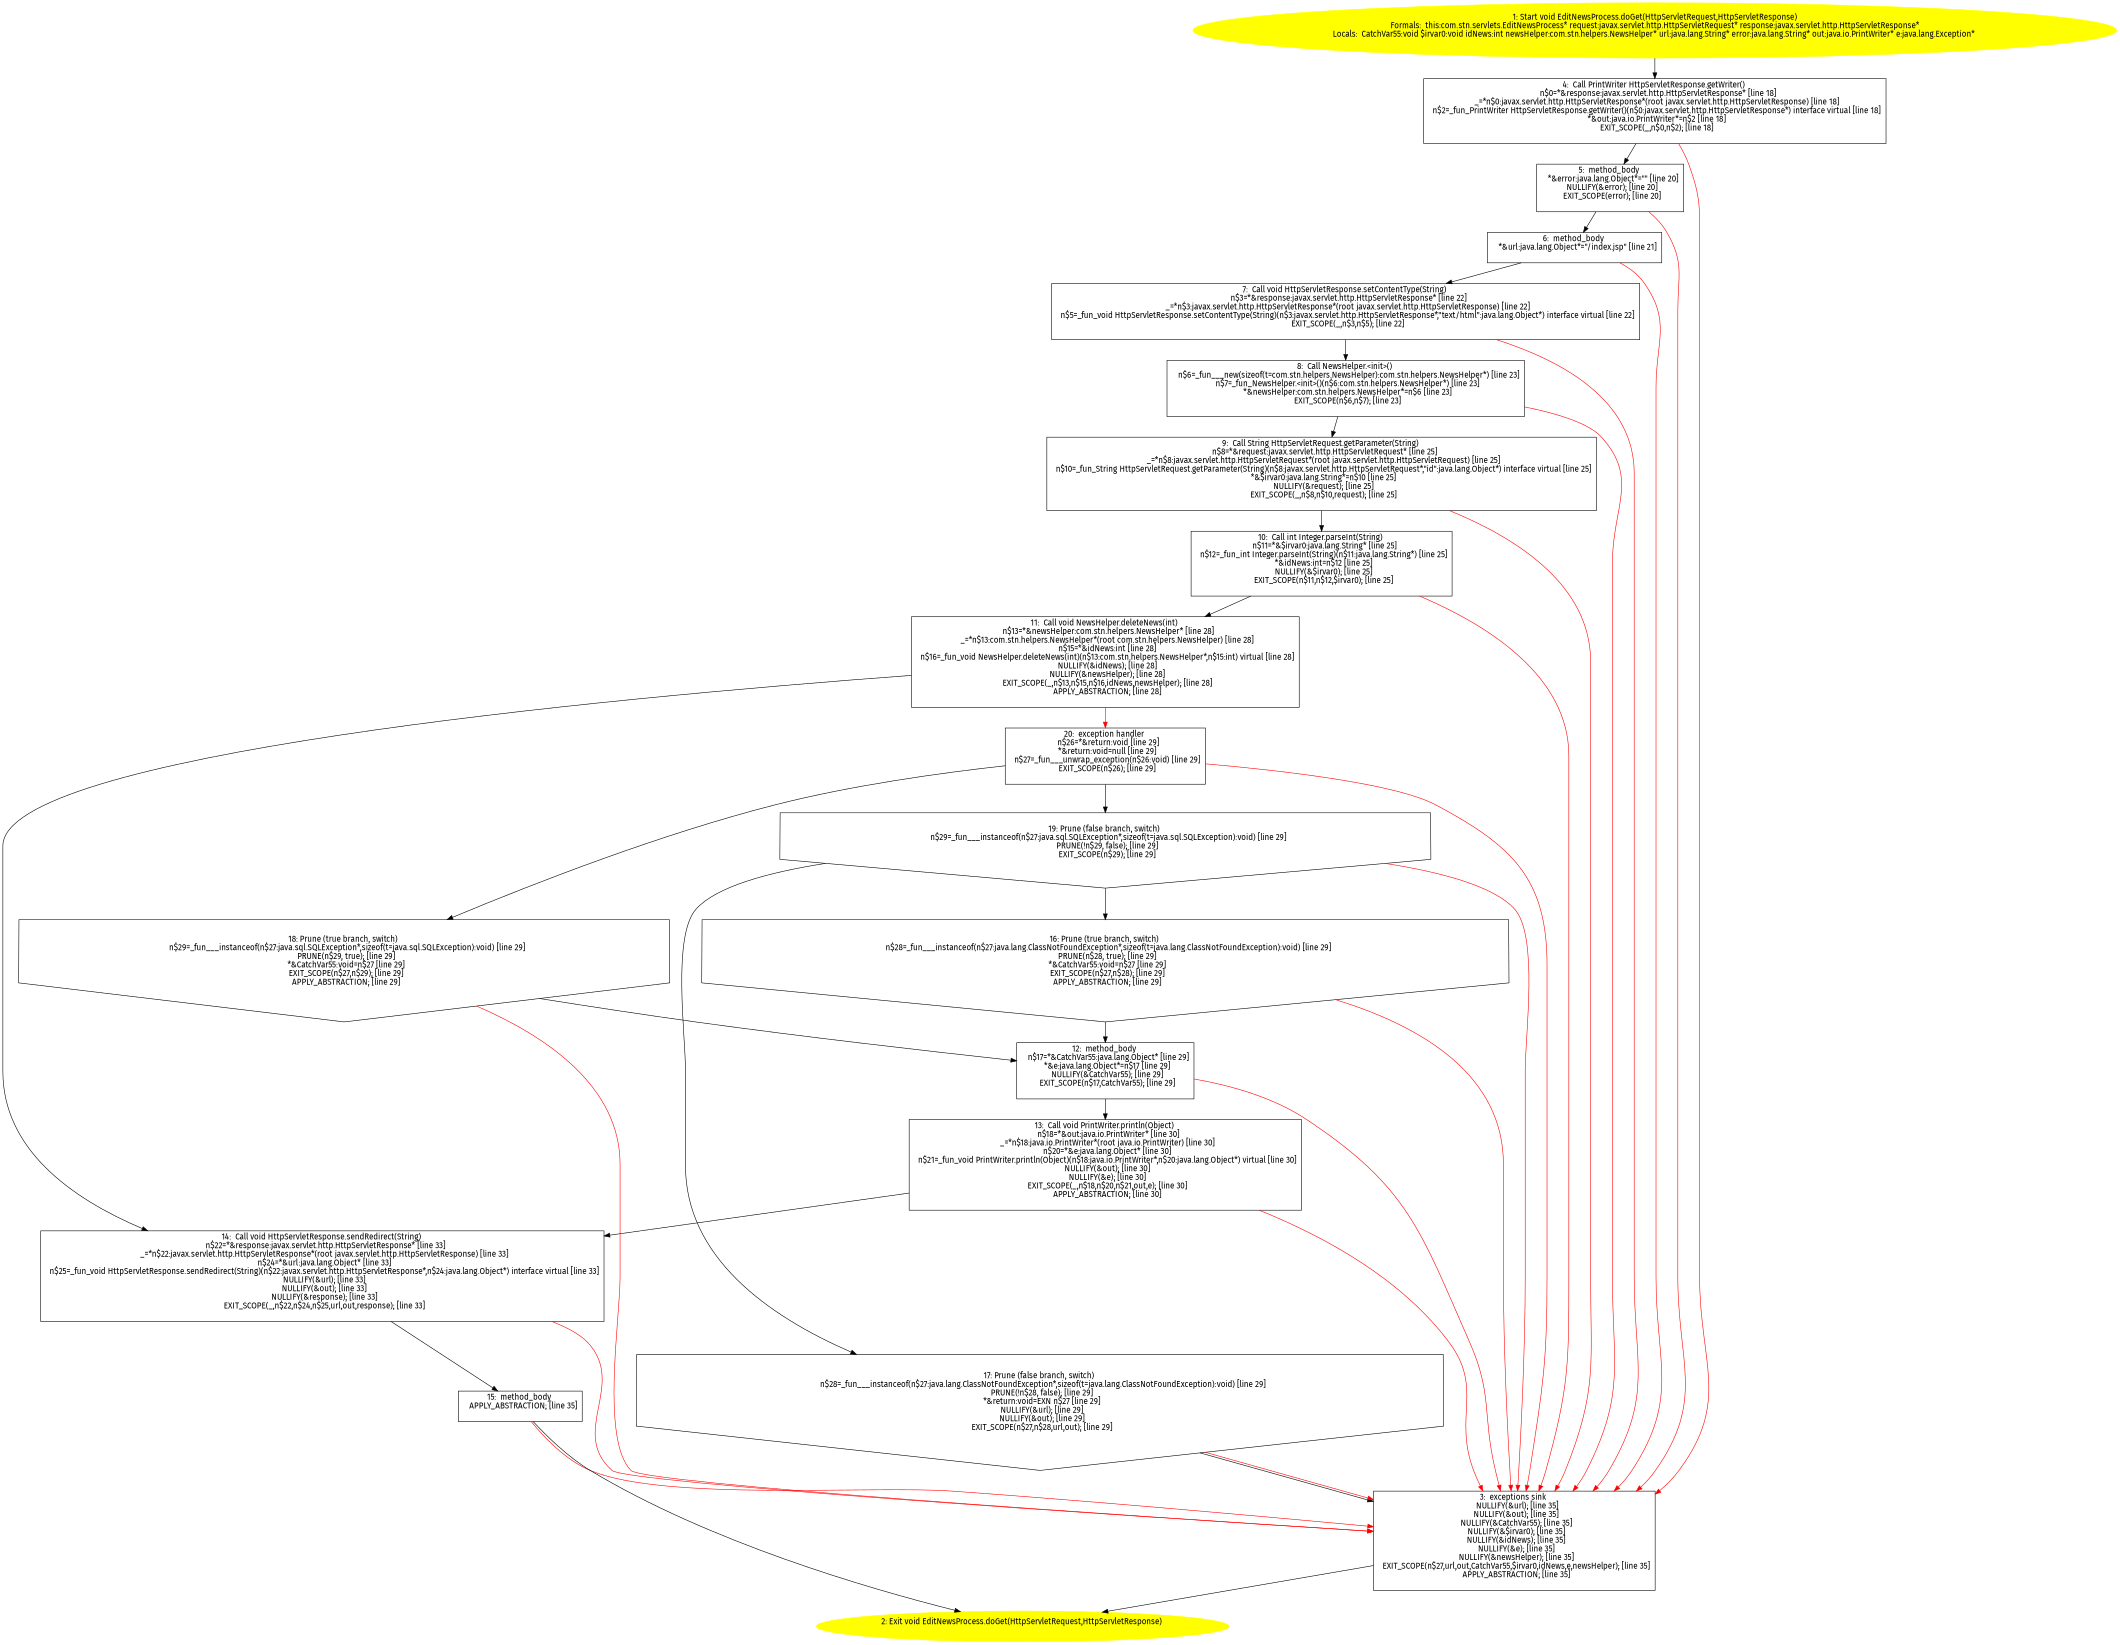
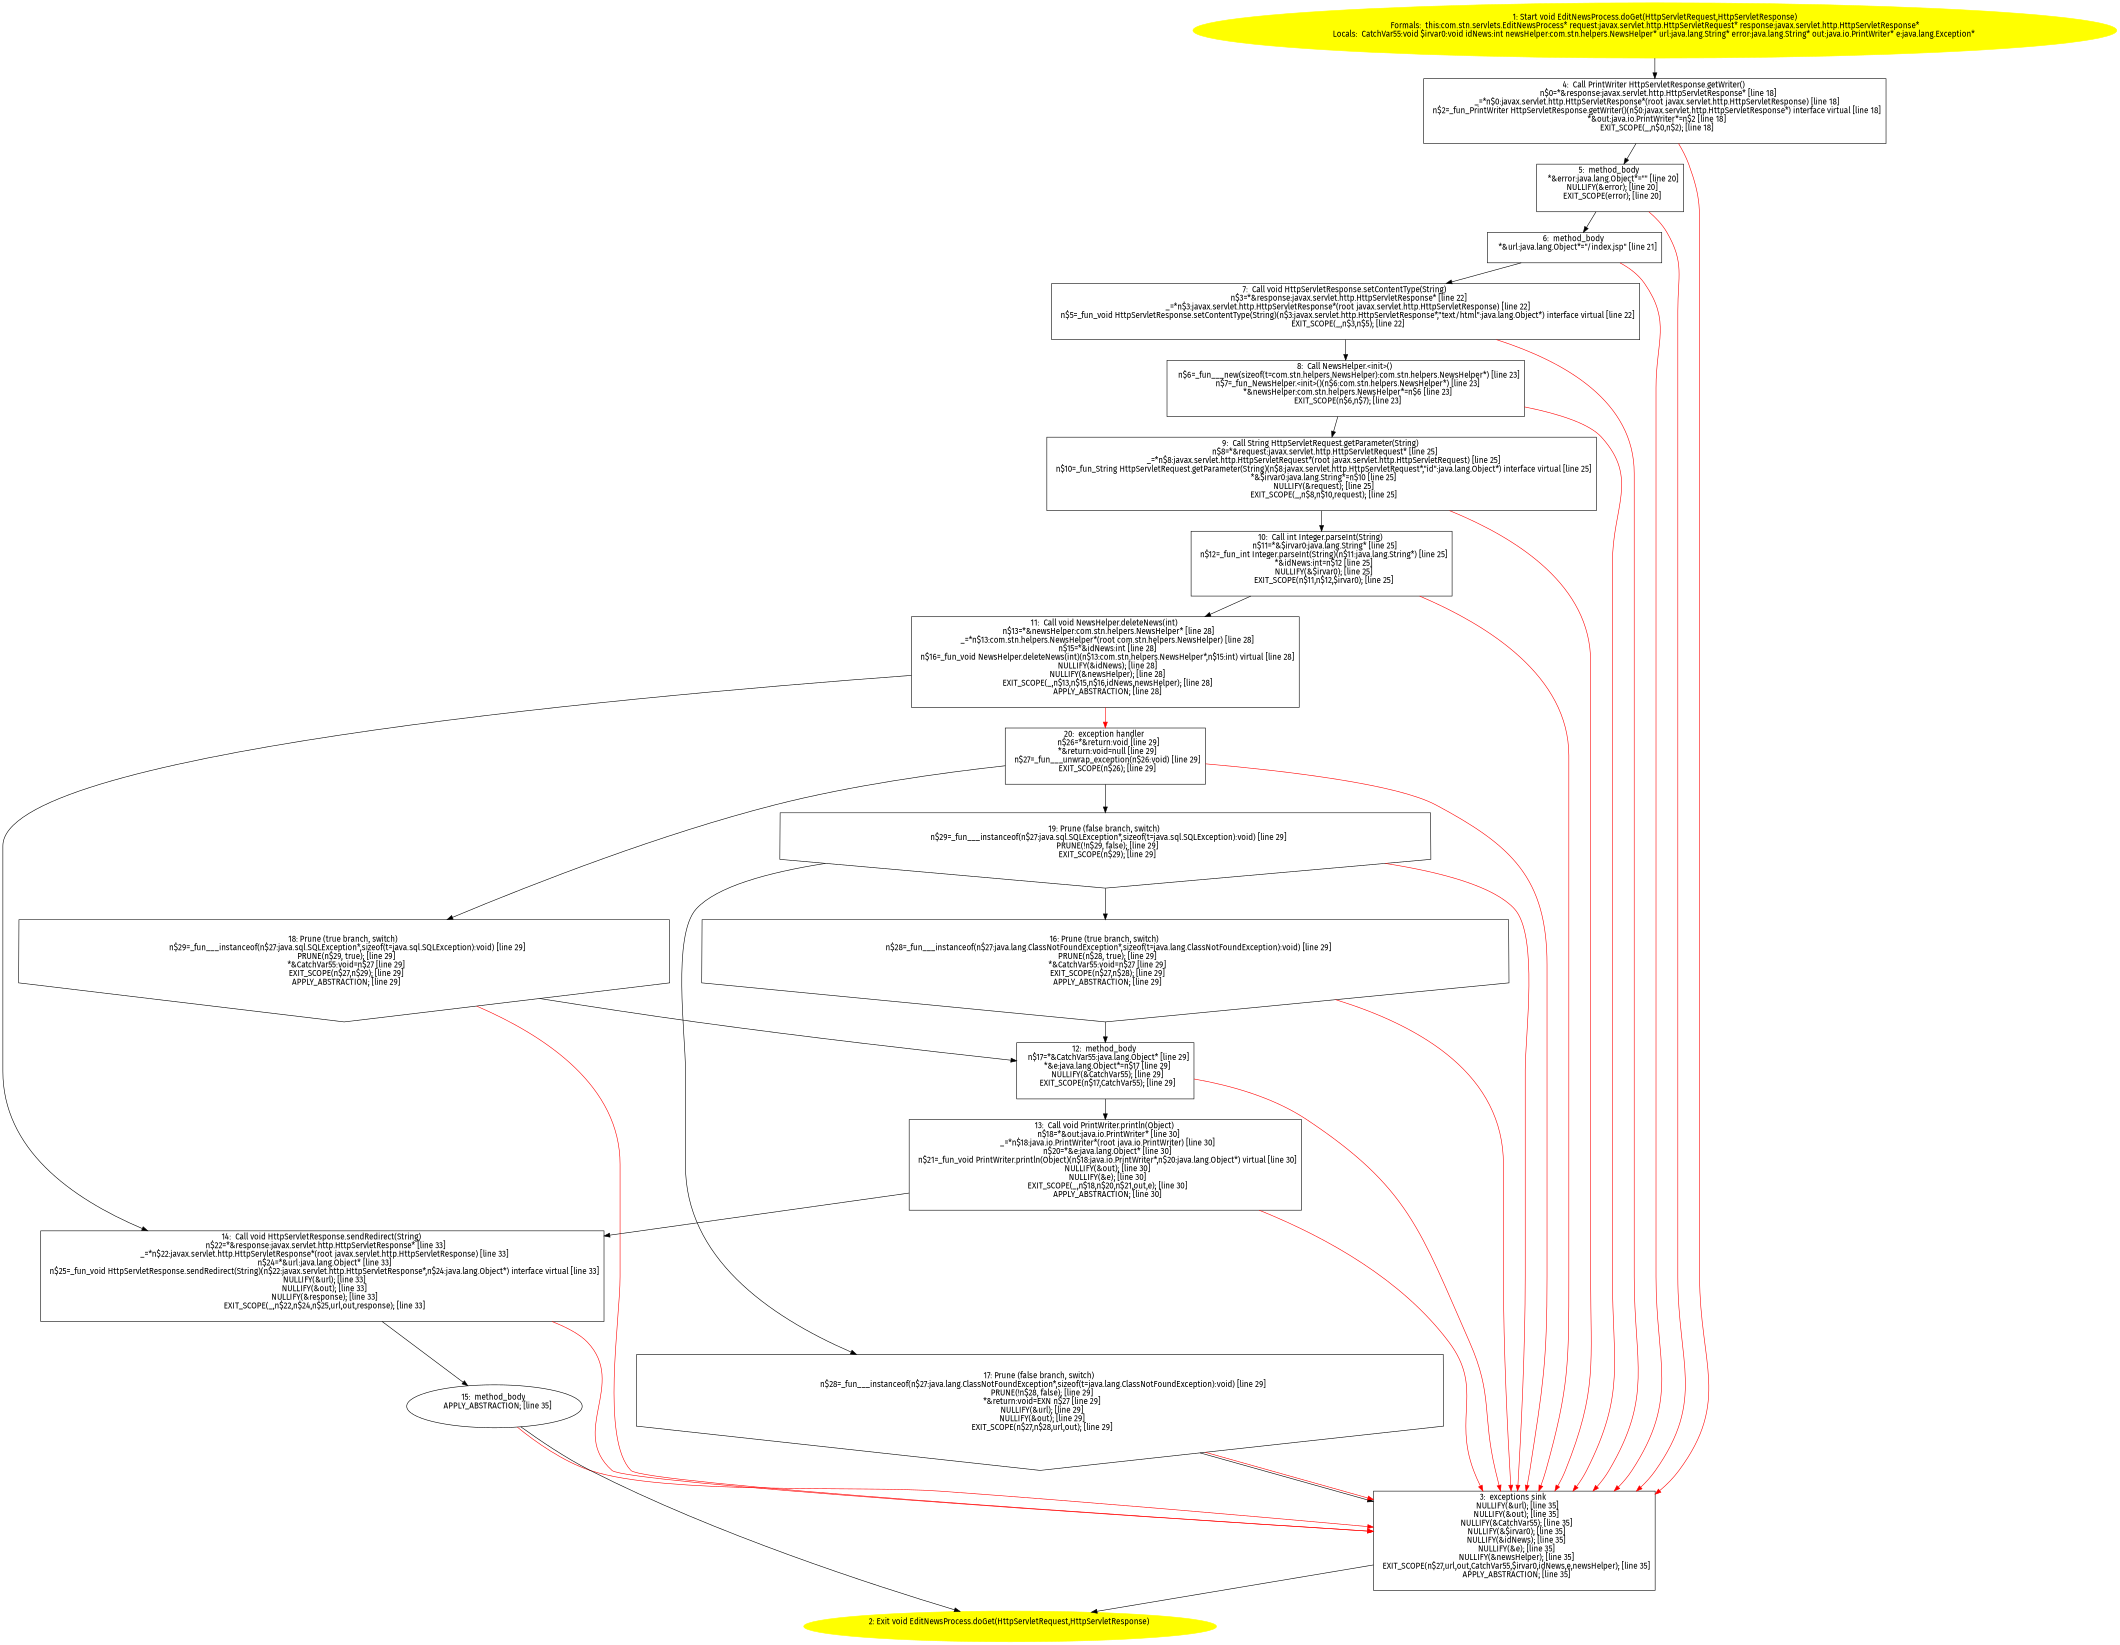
(520, 1406) -> (494, 1406)
